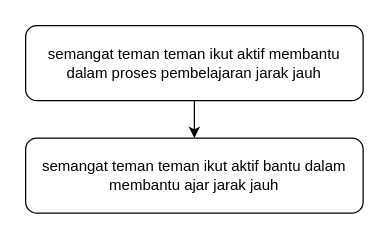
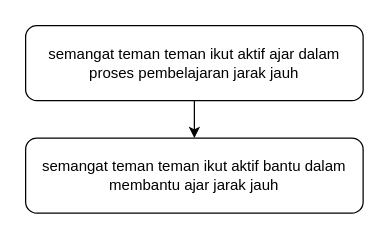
(194, 63) -> (194, 63)
